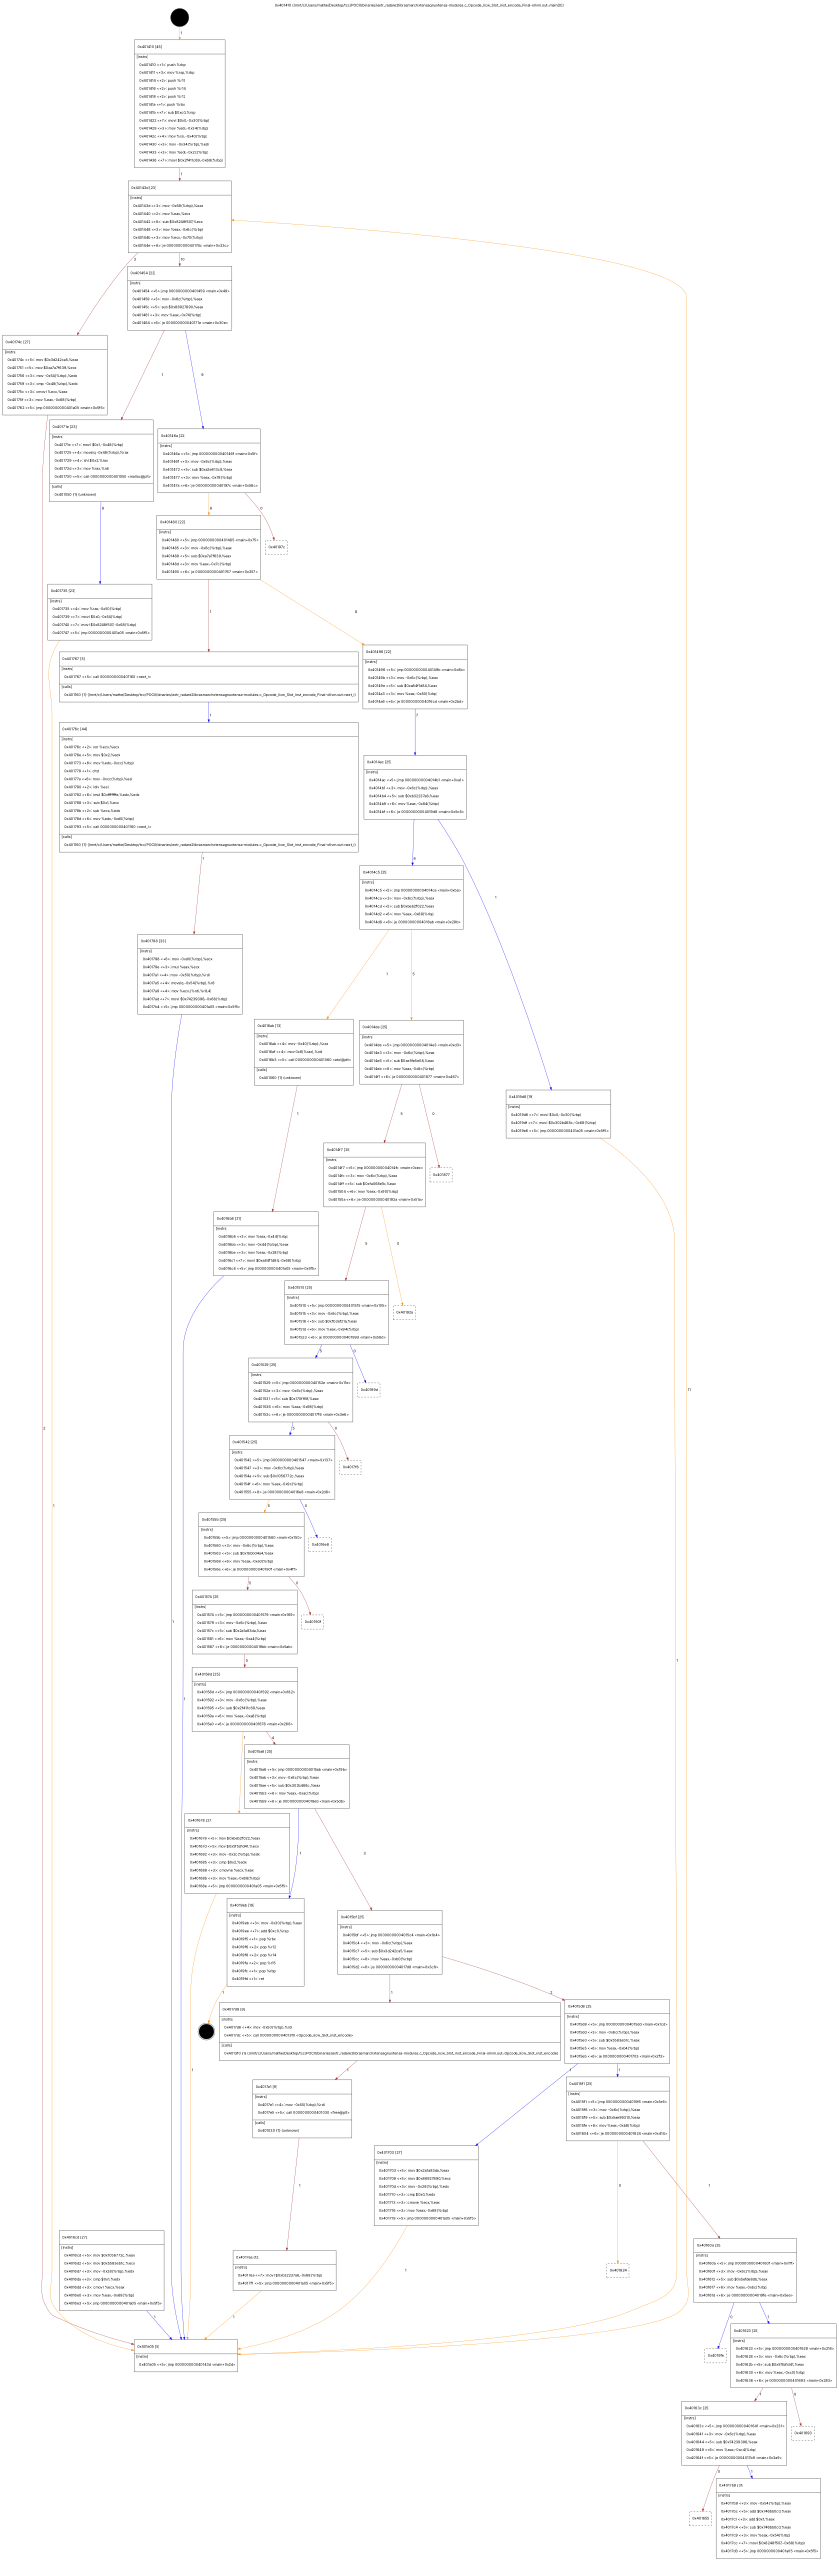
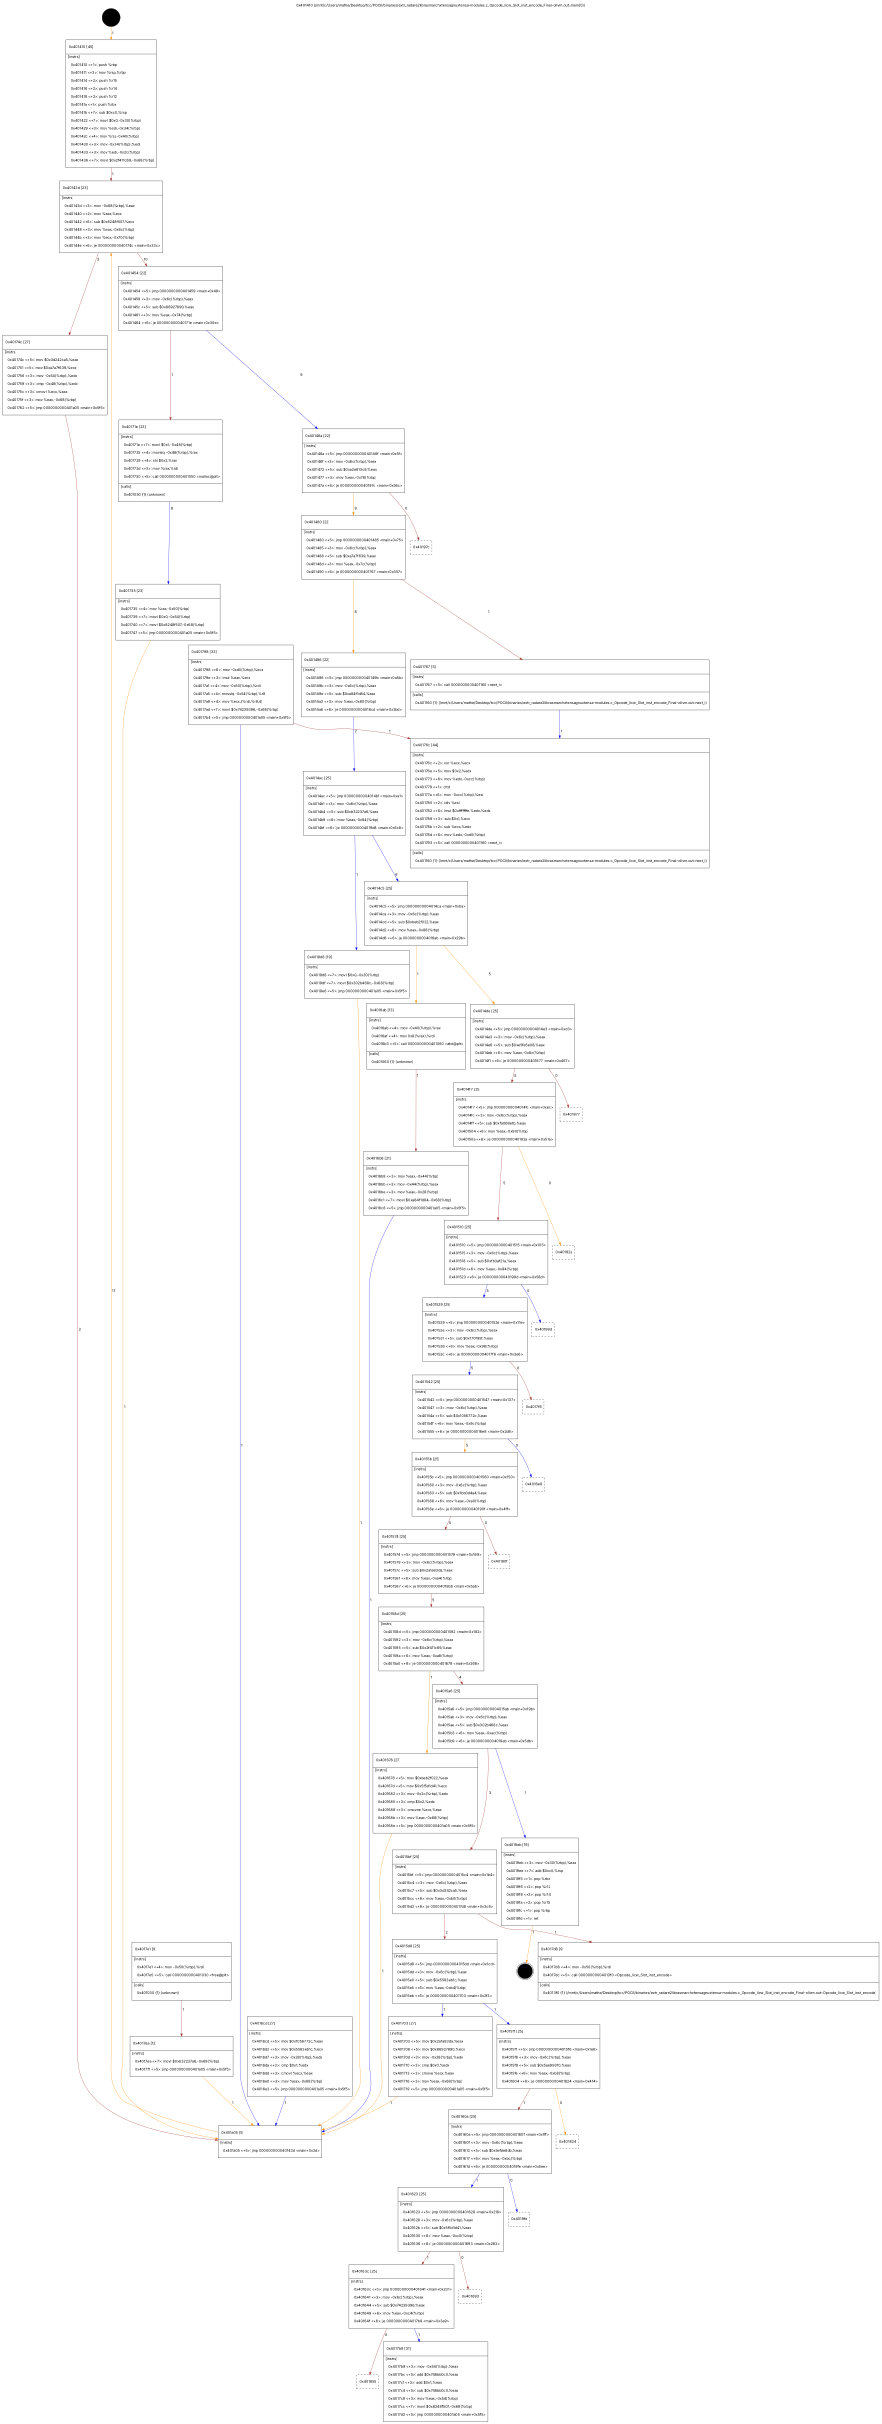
(198, 892) -> (350, 729)
(347, 2069) -> none
